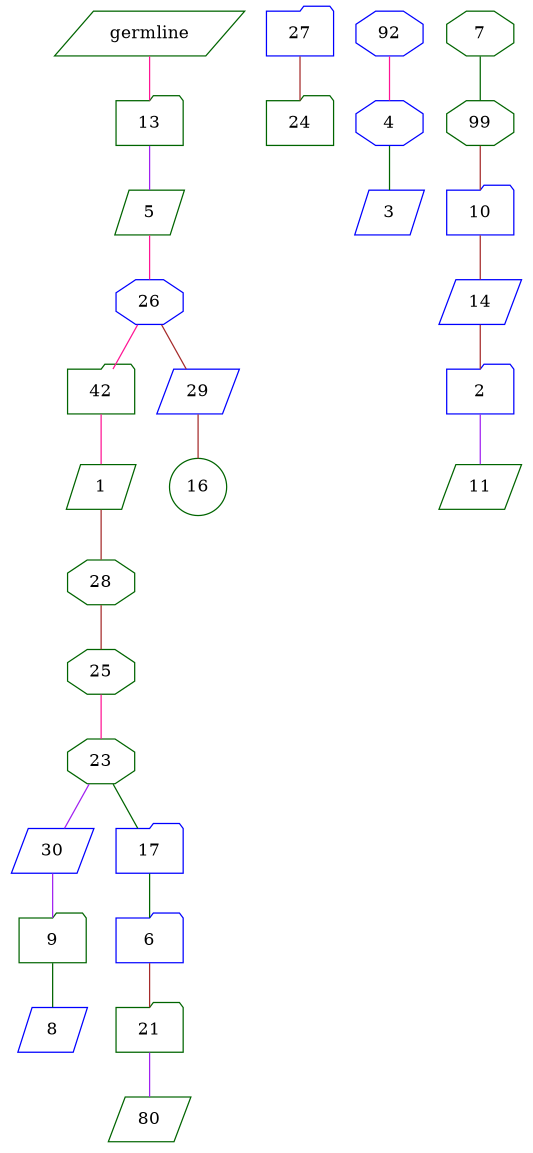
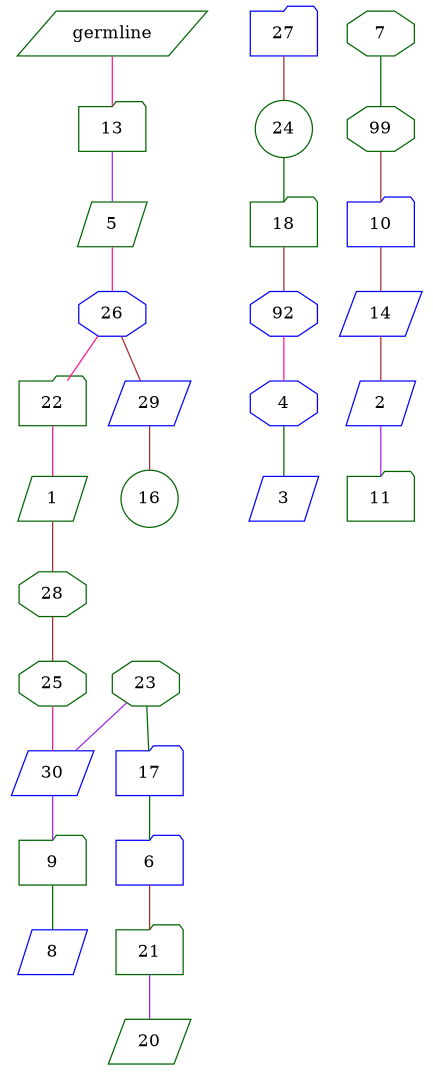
(300, 123) -> (284, 129)
none -> (284, 224)
(101, 392) -> (53, 403)
(480, 392) -> (381, 403)
(480, 487) -> (381, 499)
(101, 717) -> (53, 729)
(150, 1119) -> (150, 1042)
